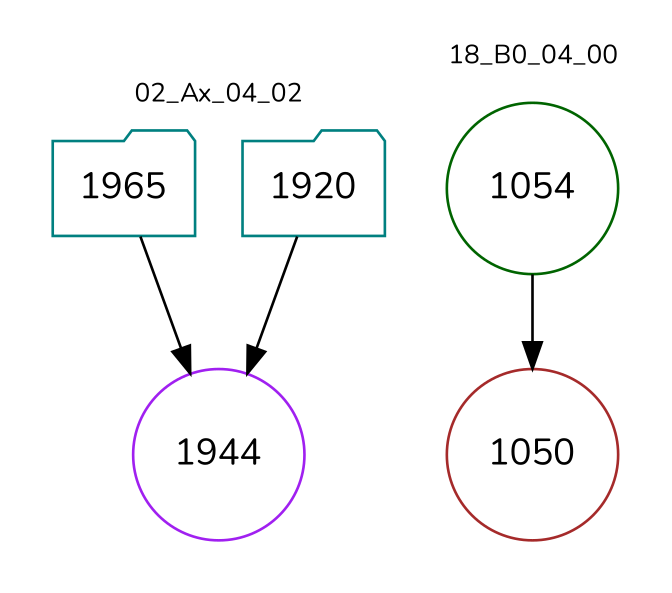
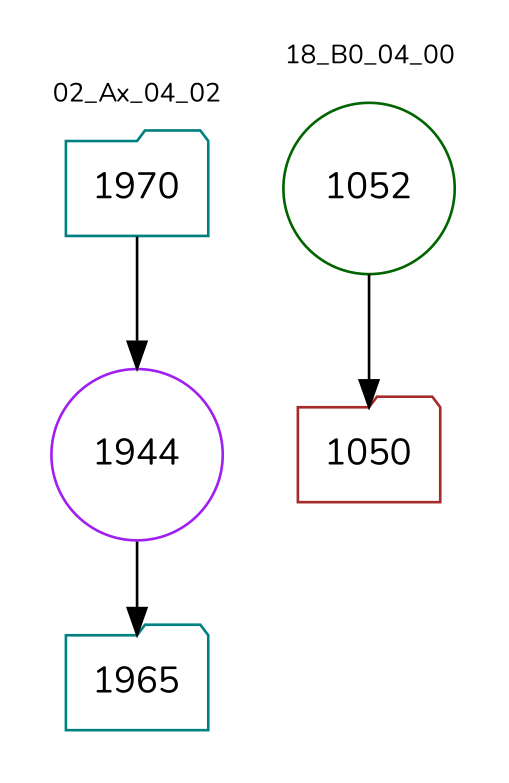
(314, 188) -> (137, 188)
(532, 188) -> (369, 188)
(161, 293) -> (137, 574)
(532, 455) -> (369, 455)
